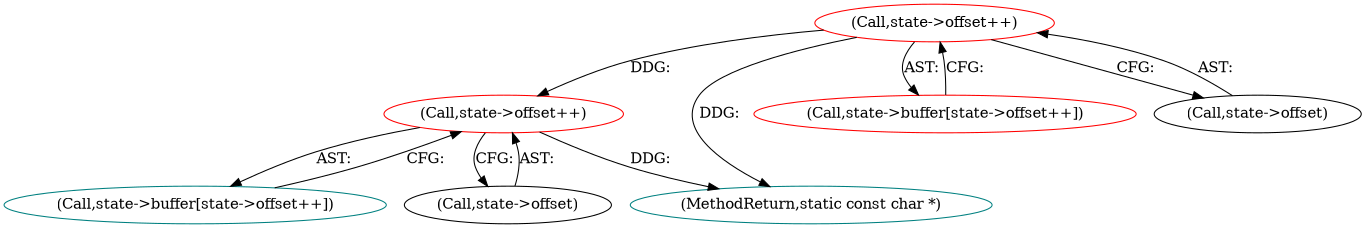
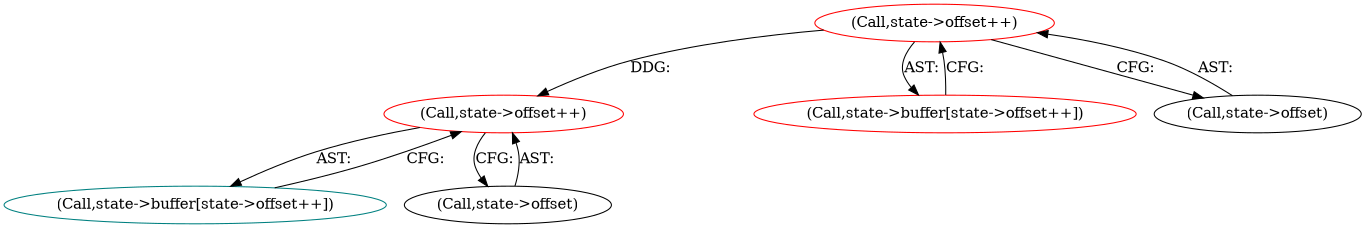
(811, 205) -> none
